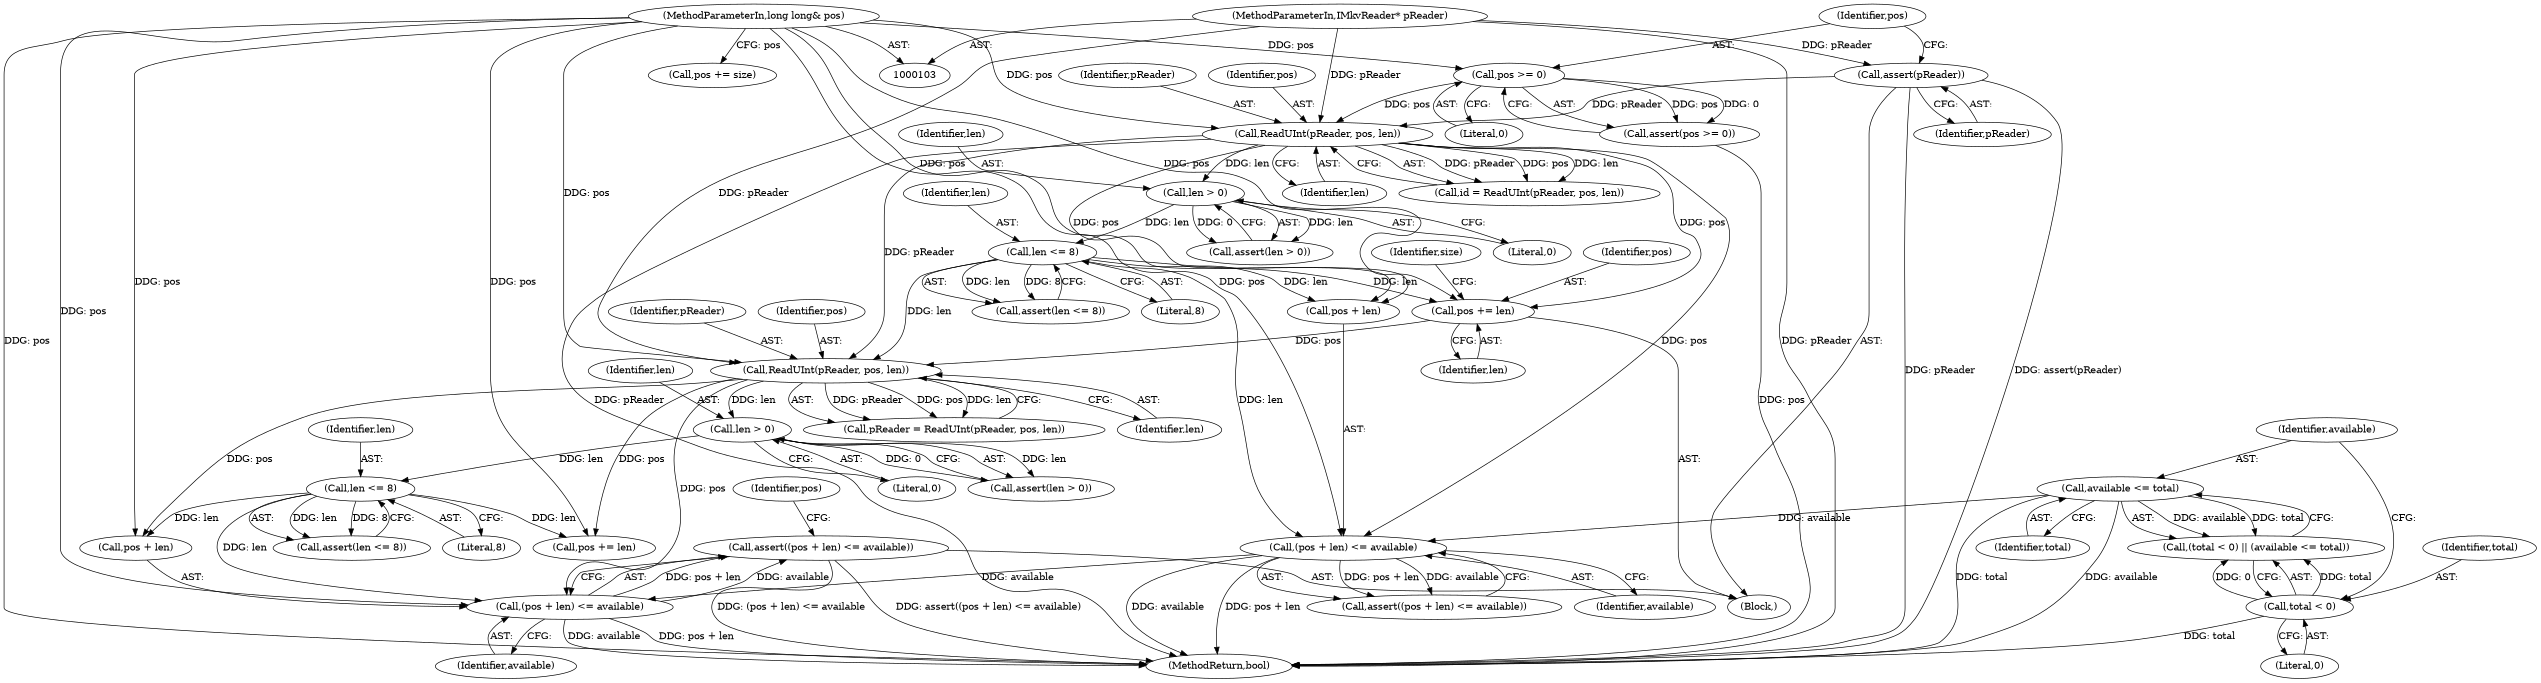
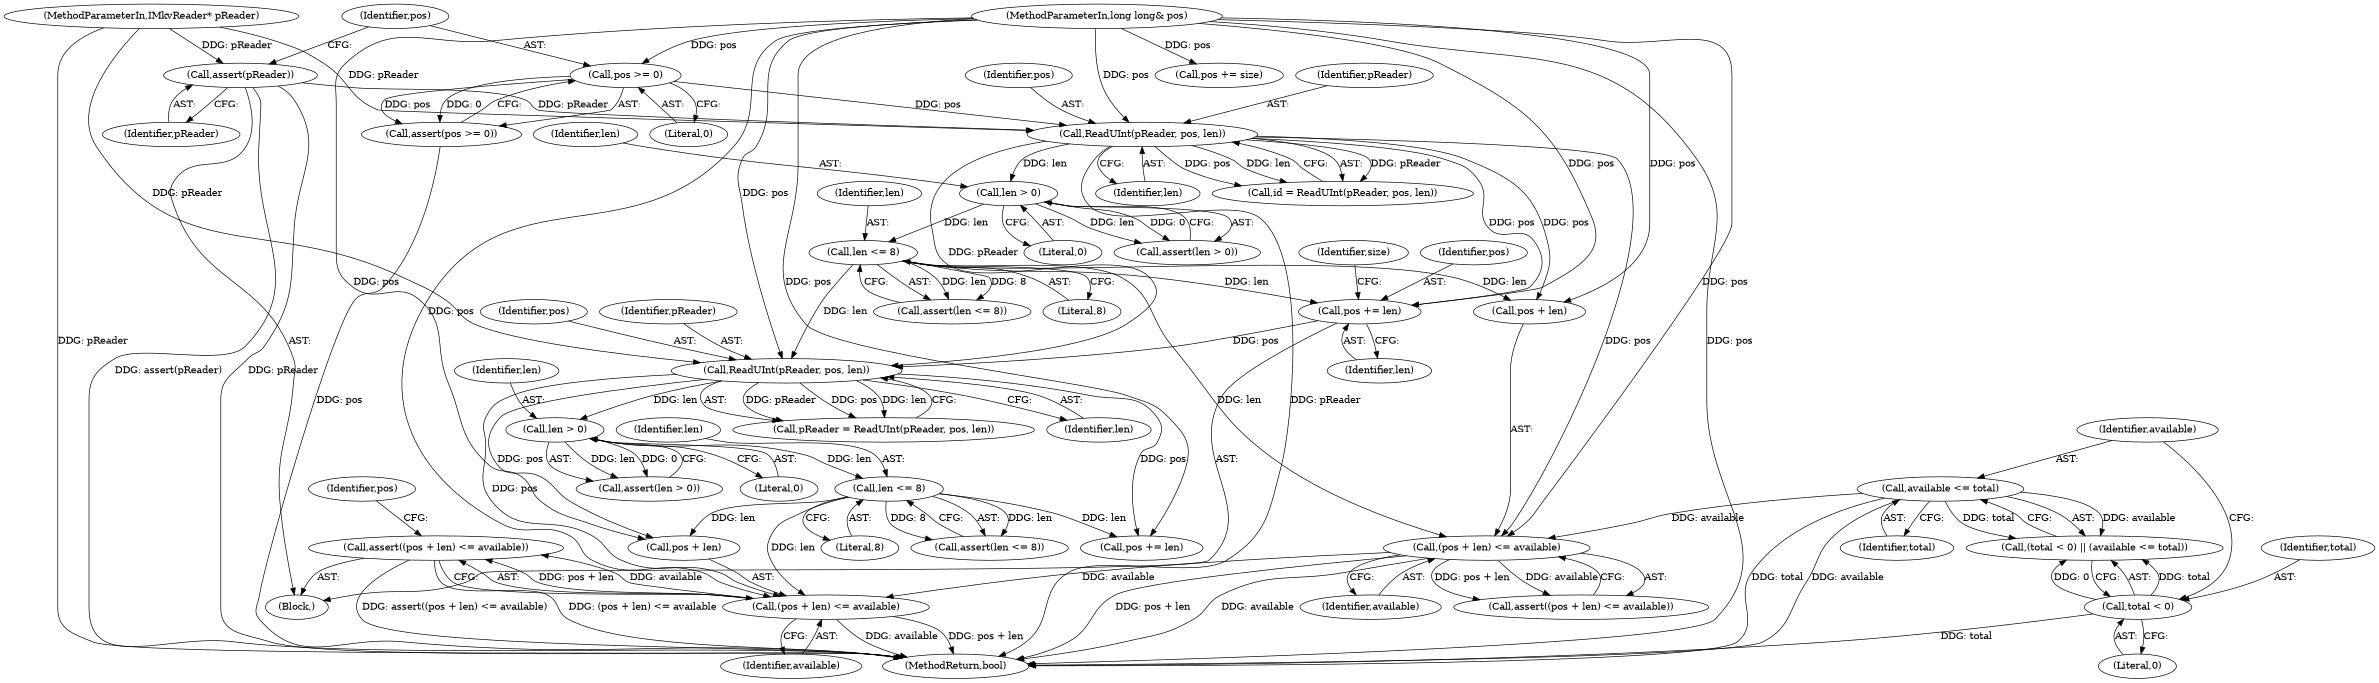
(759, 46) -> (1188, 46)
(915, 75) -> none
